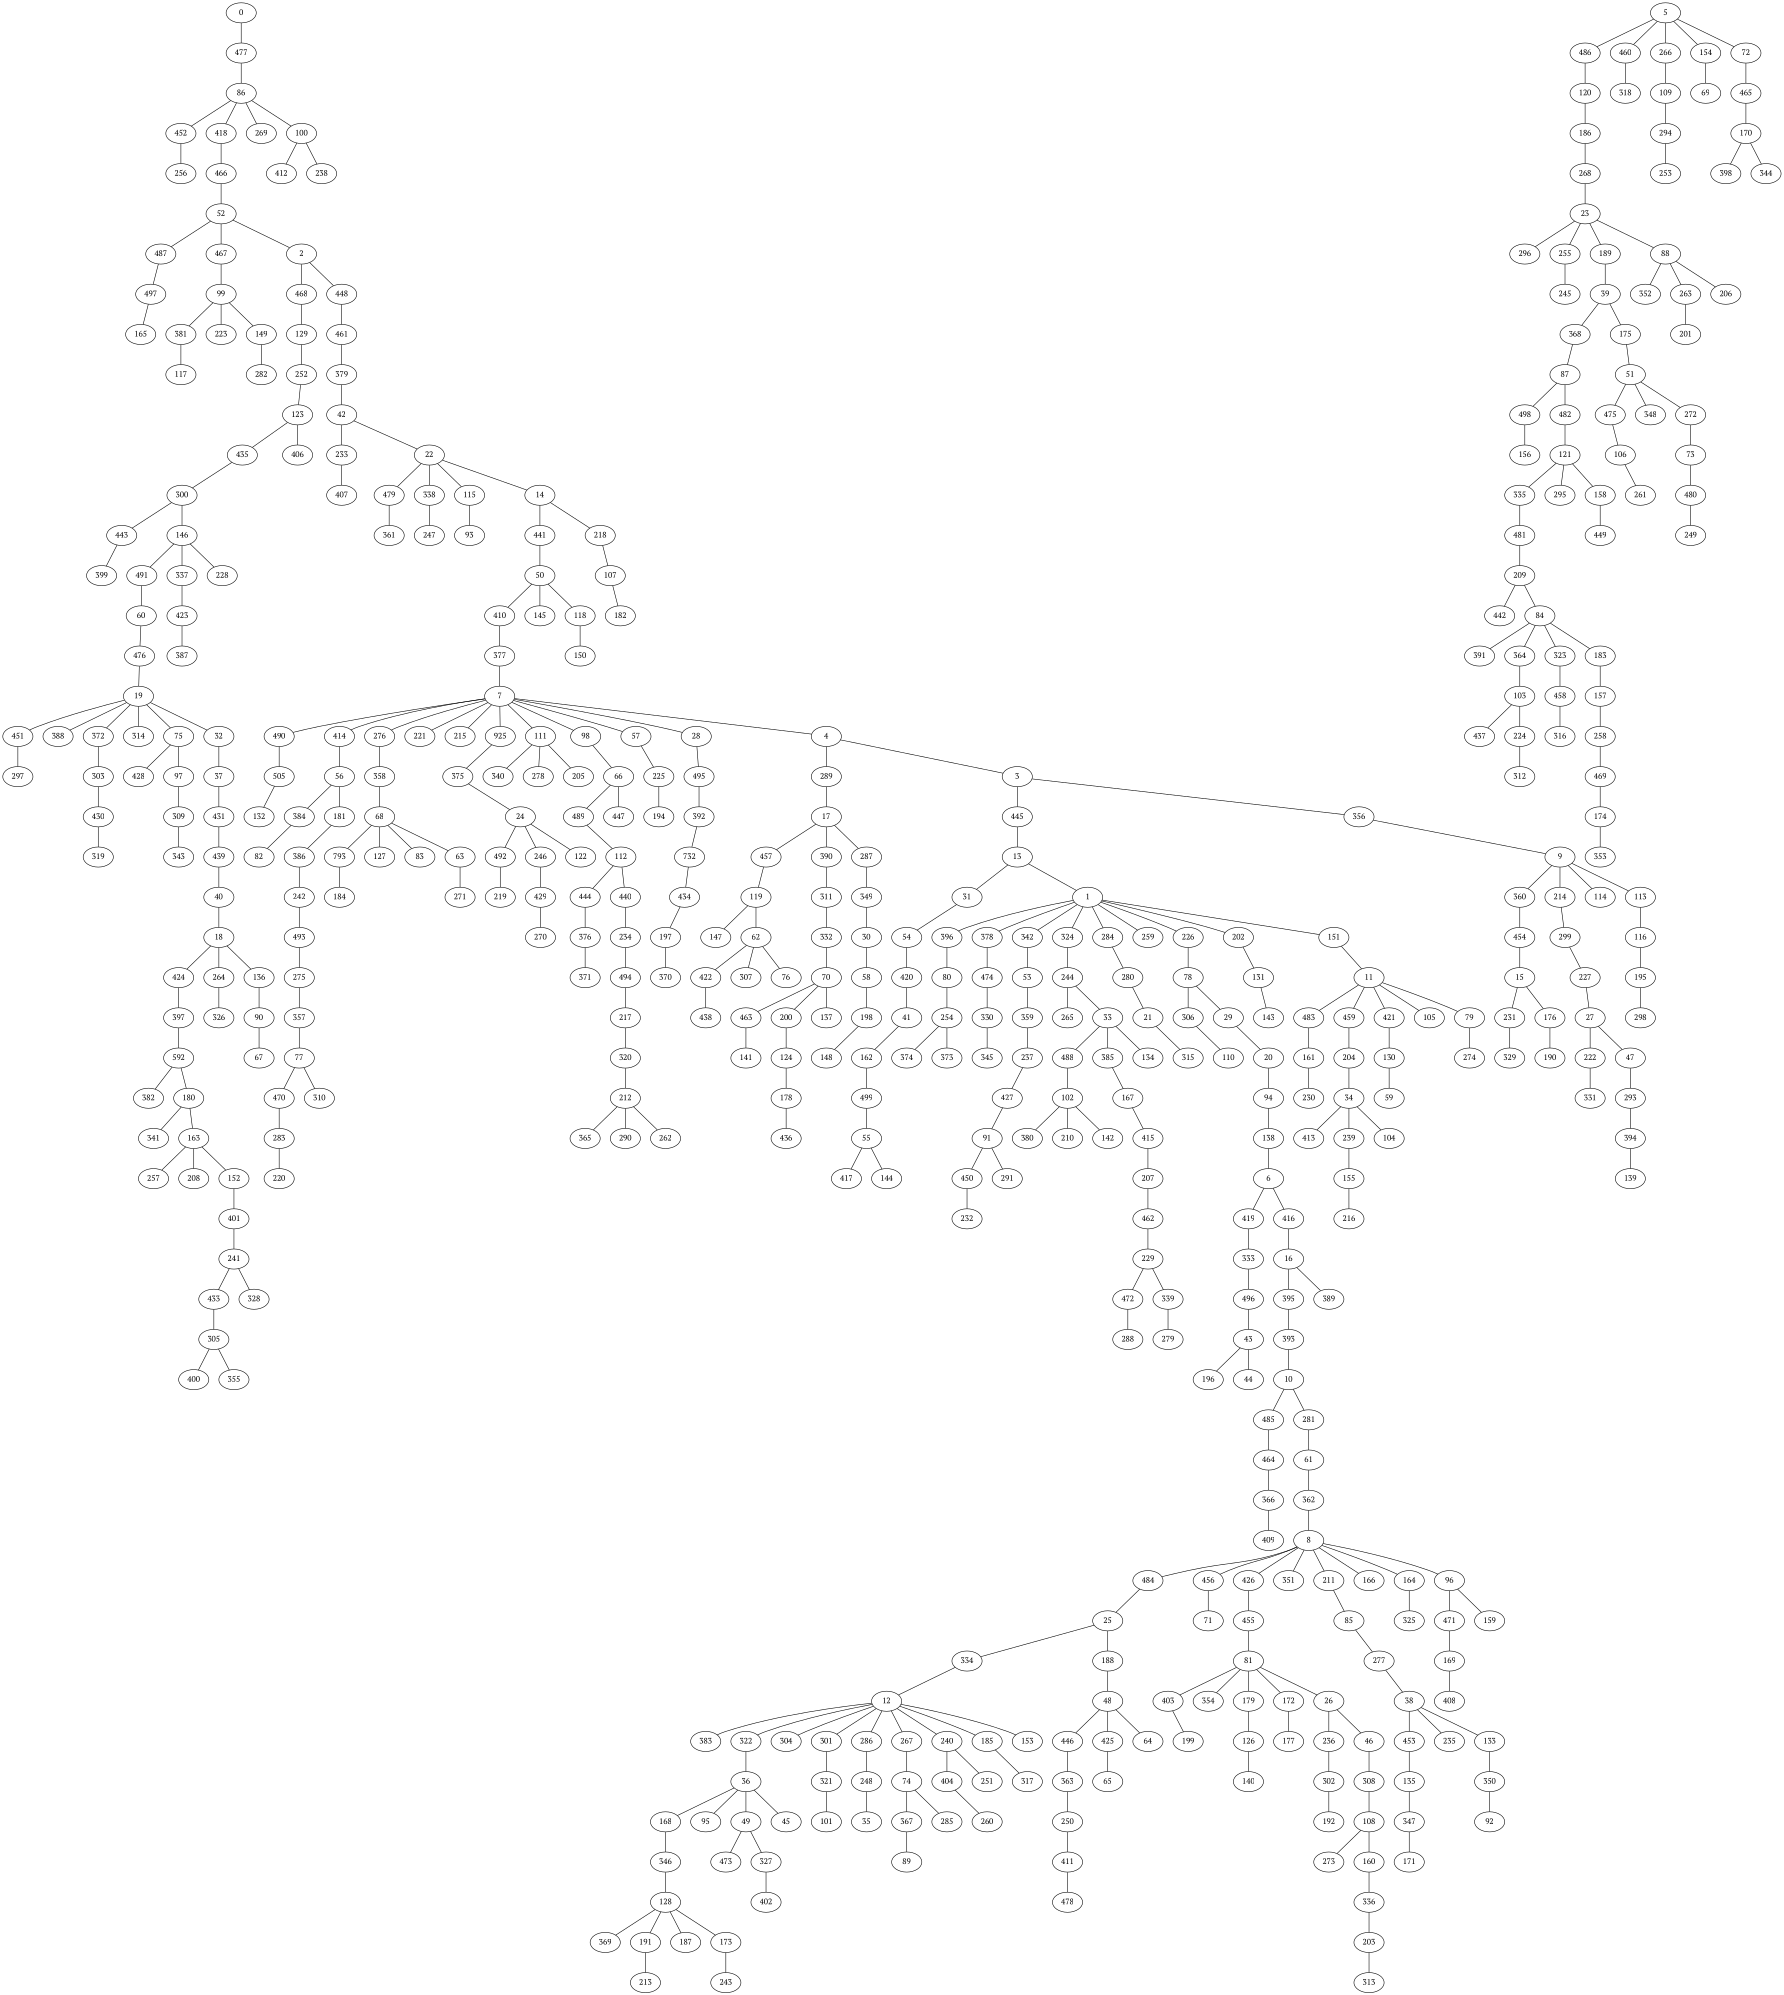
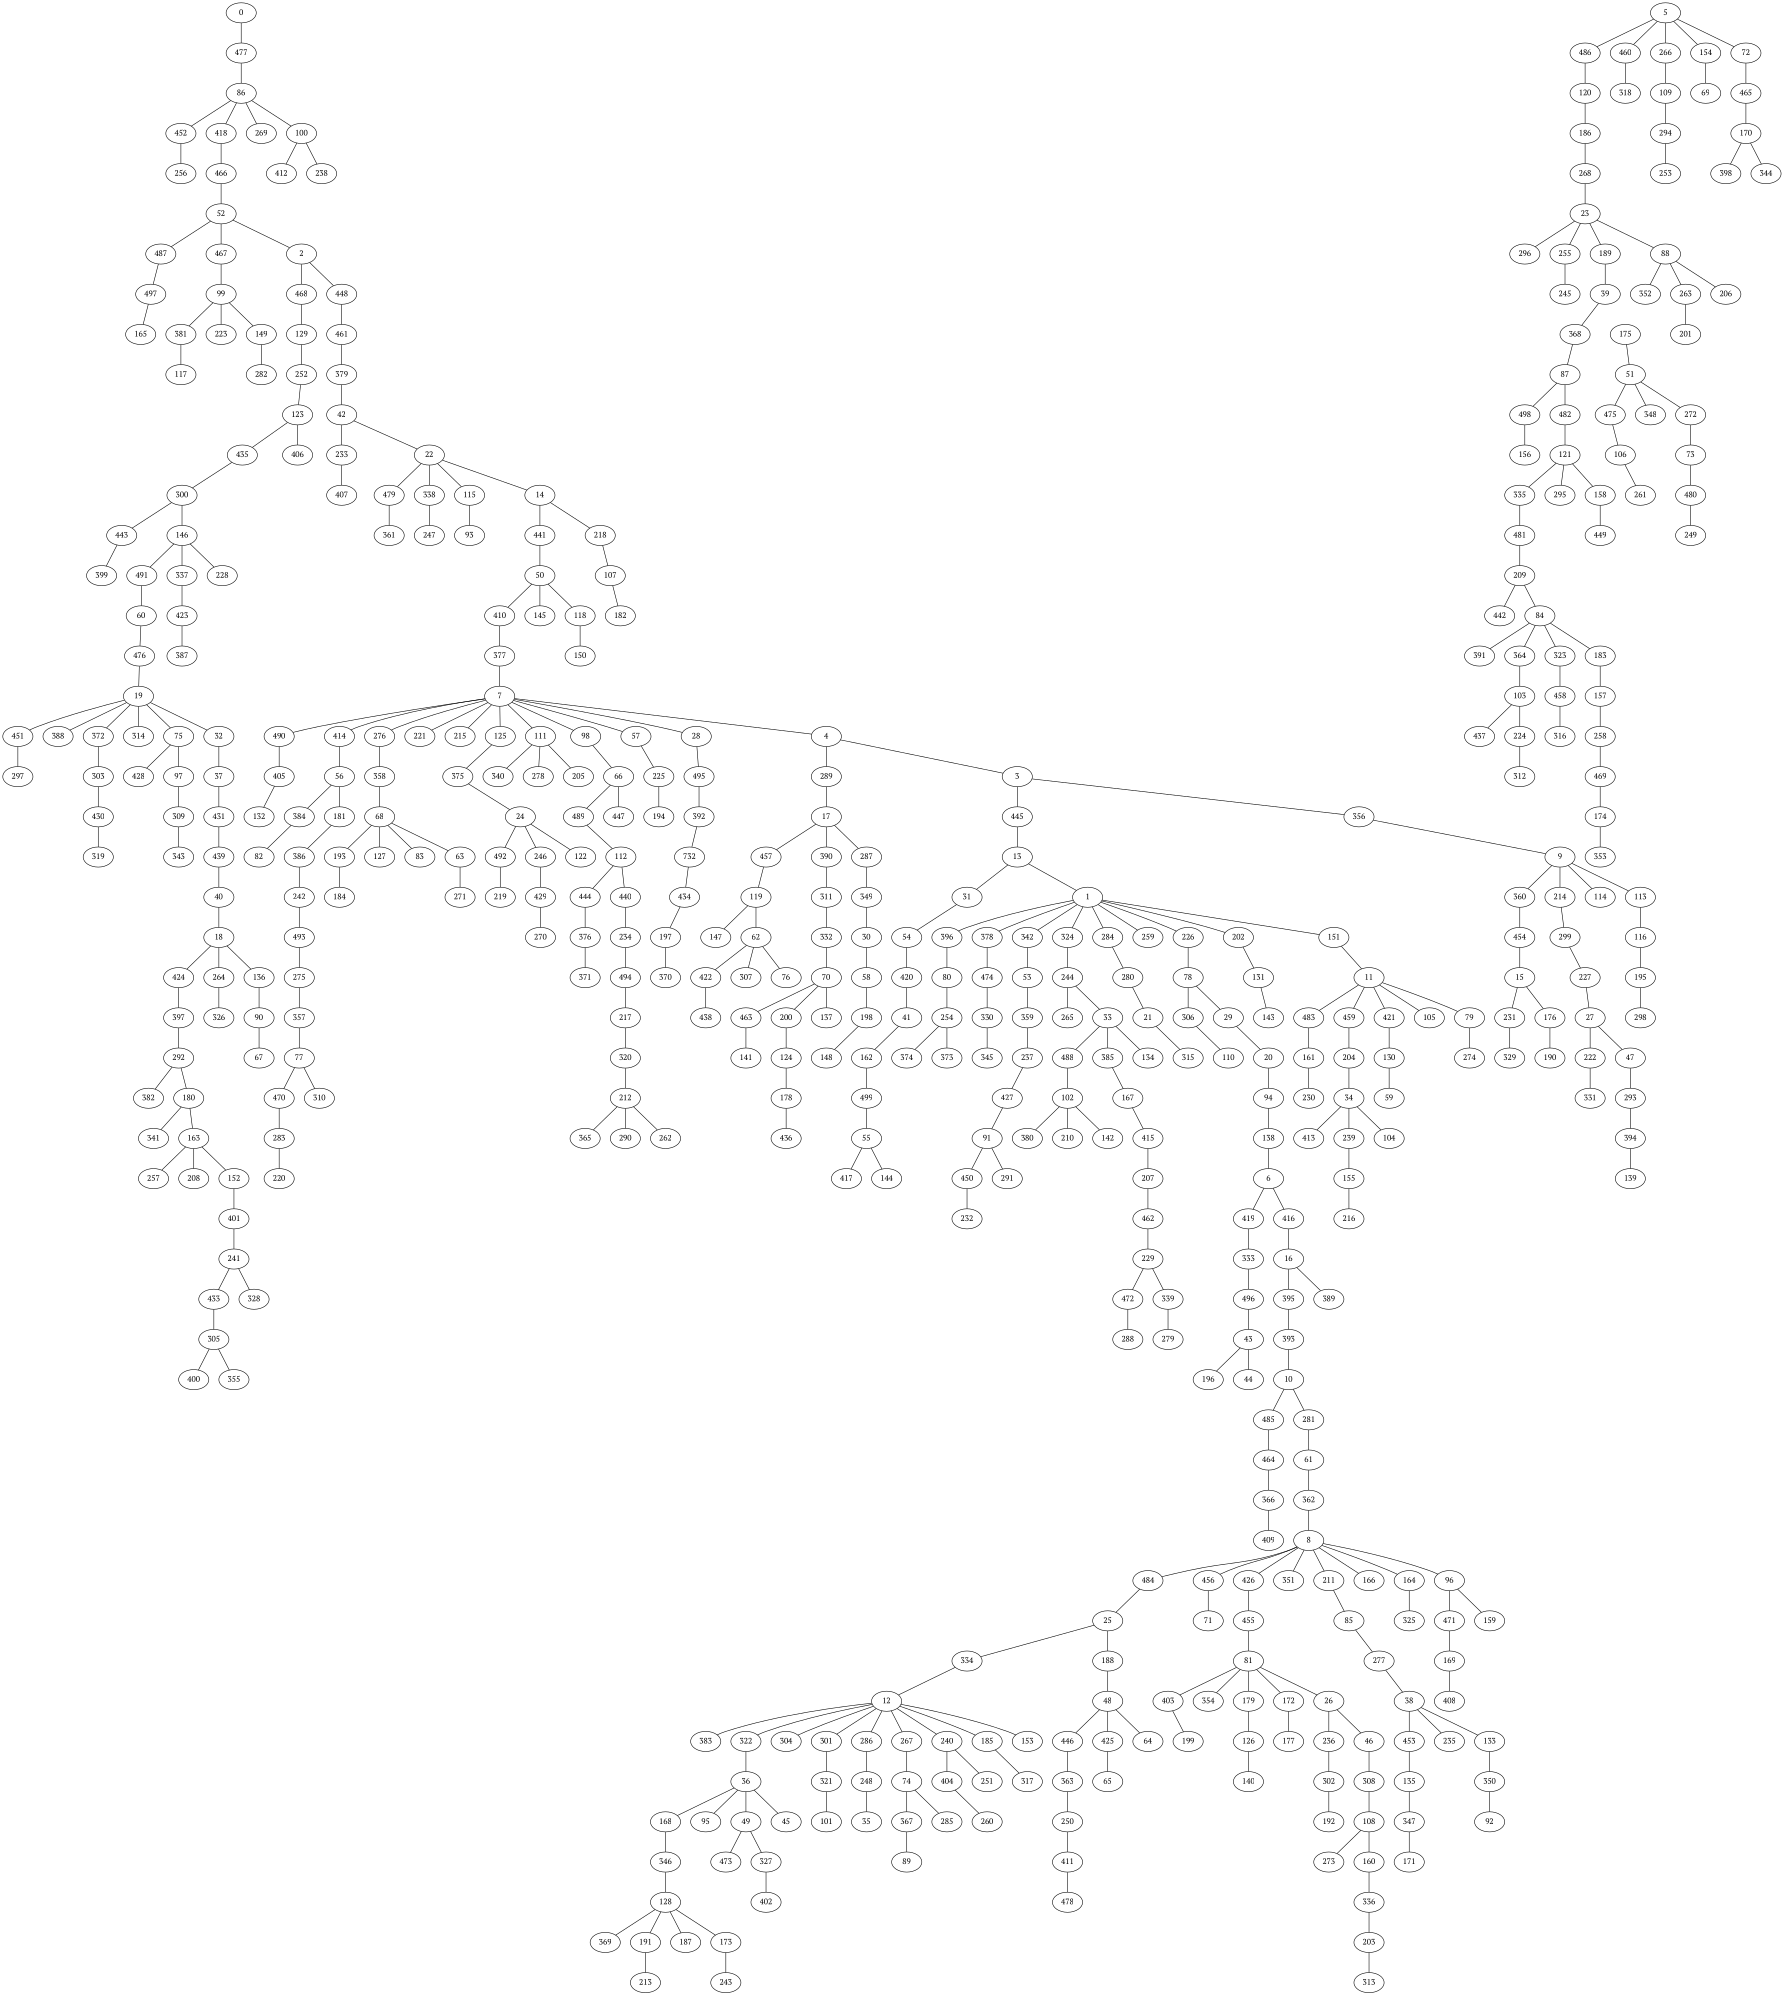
(1615, 314) -> none
(500, 736) -> (500, 736)
(279, 777) -> (279, 777)
(339, 857) -> (339, 857)
(179, 1058) -> (179, 1058)
